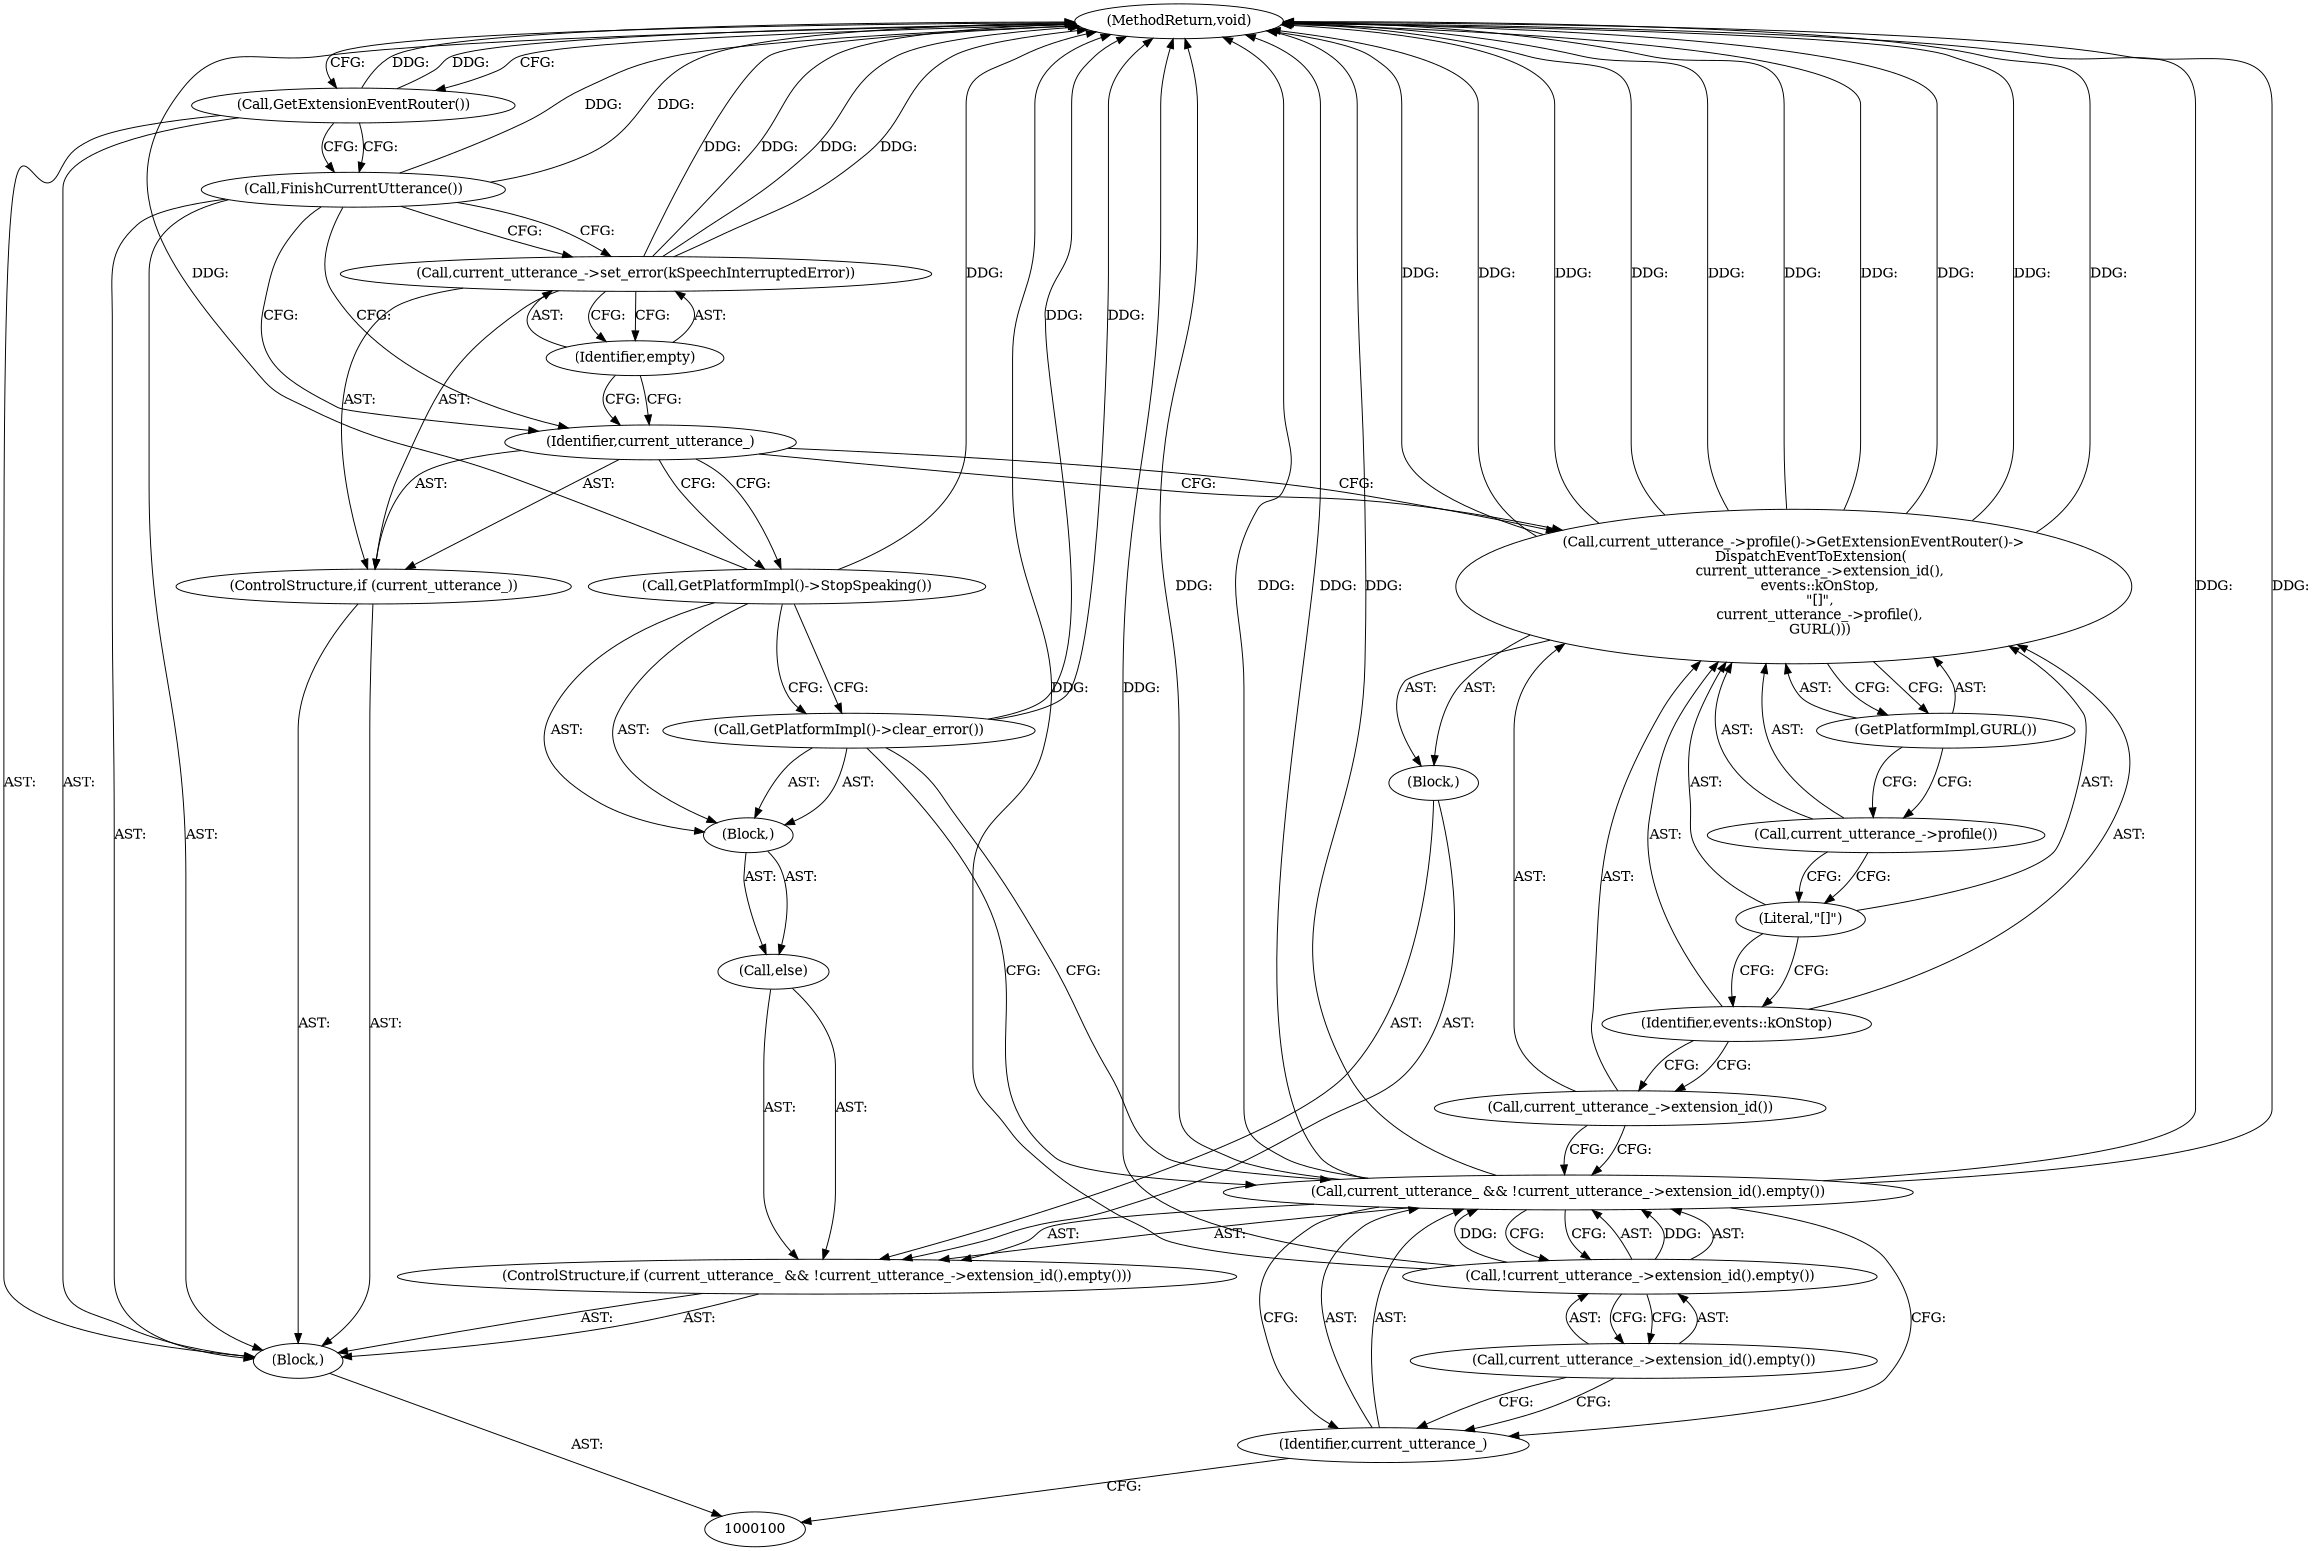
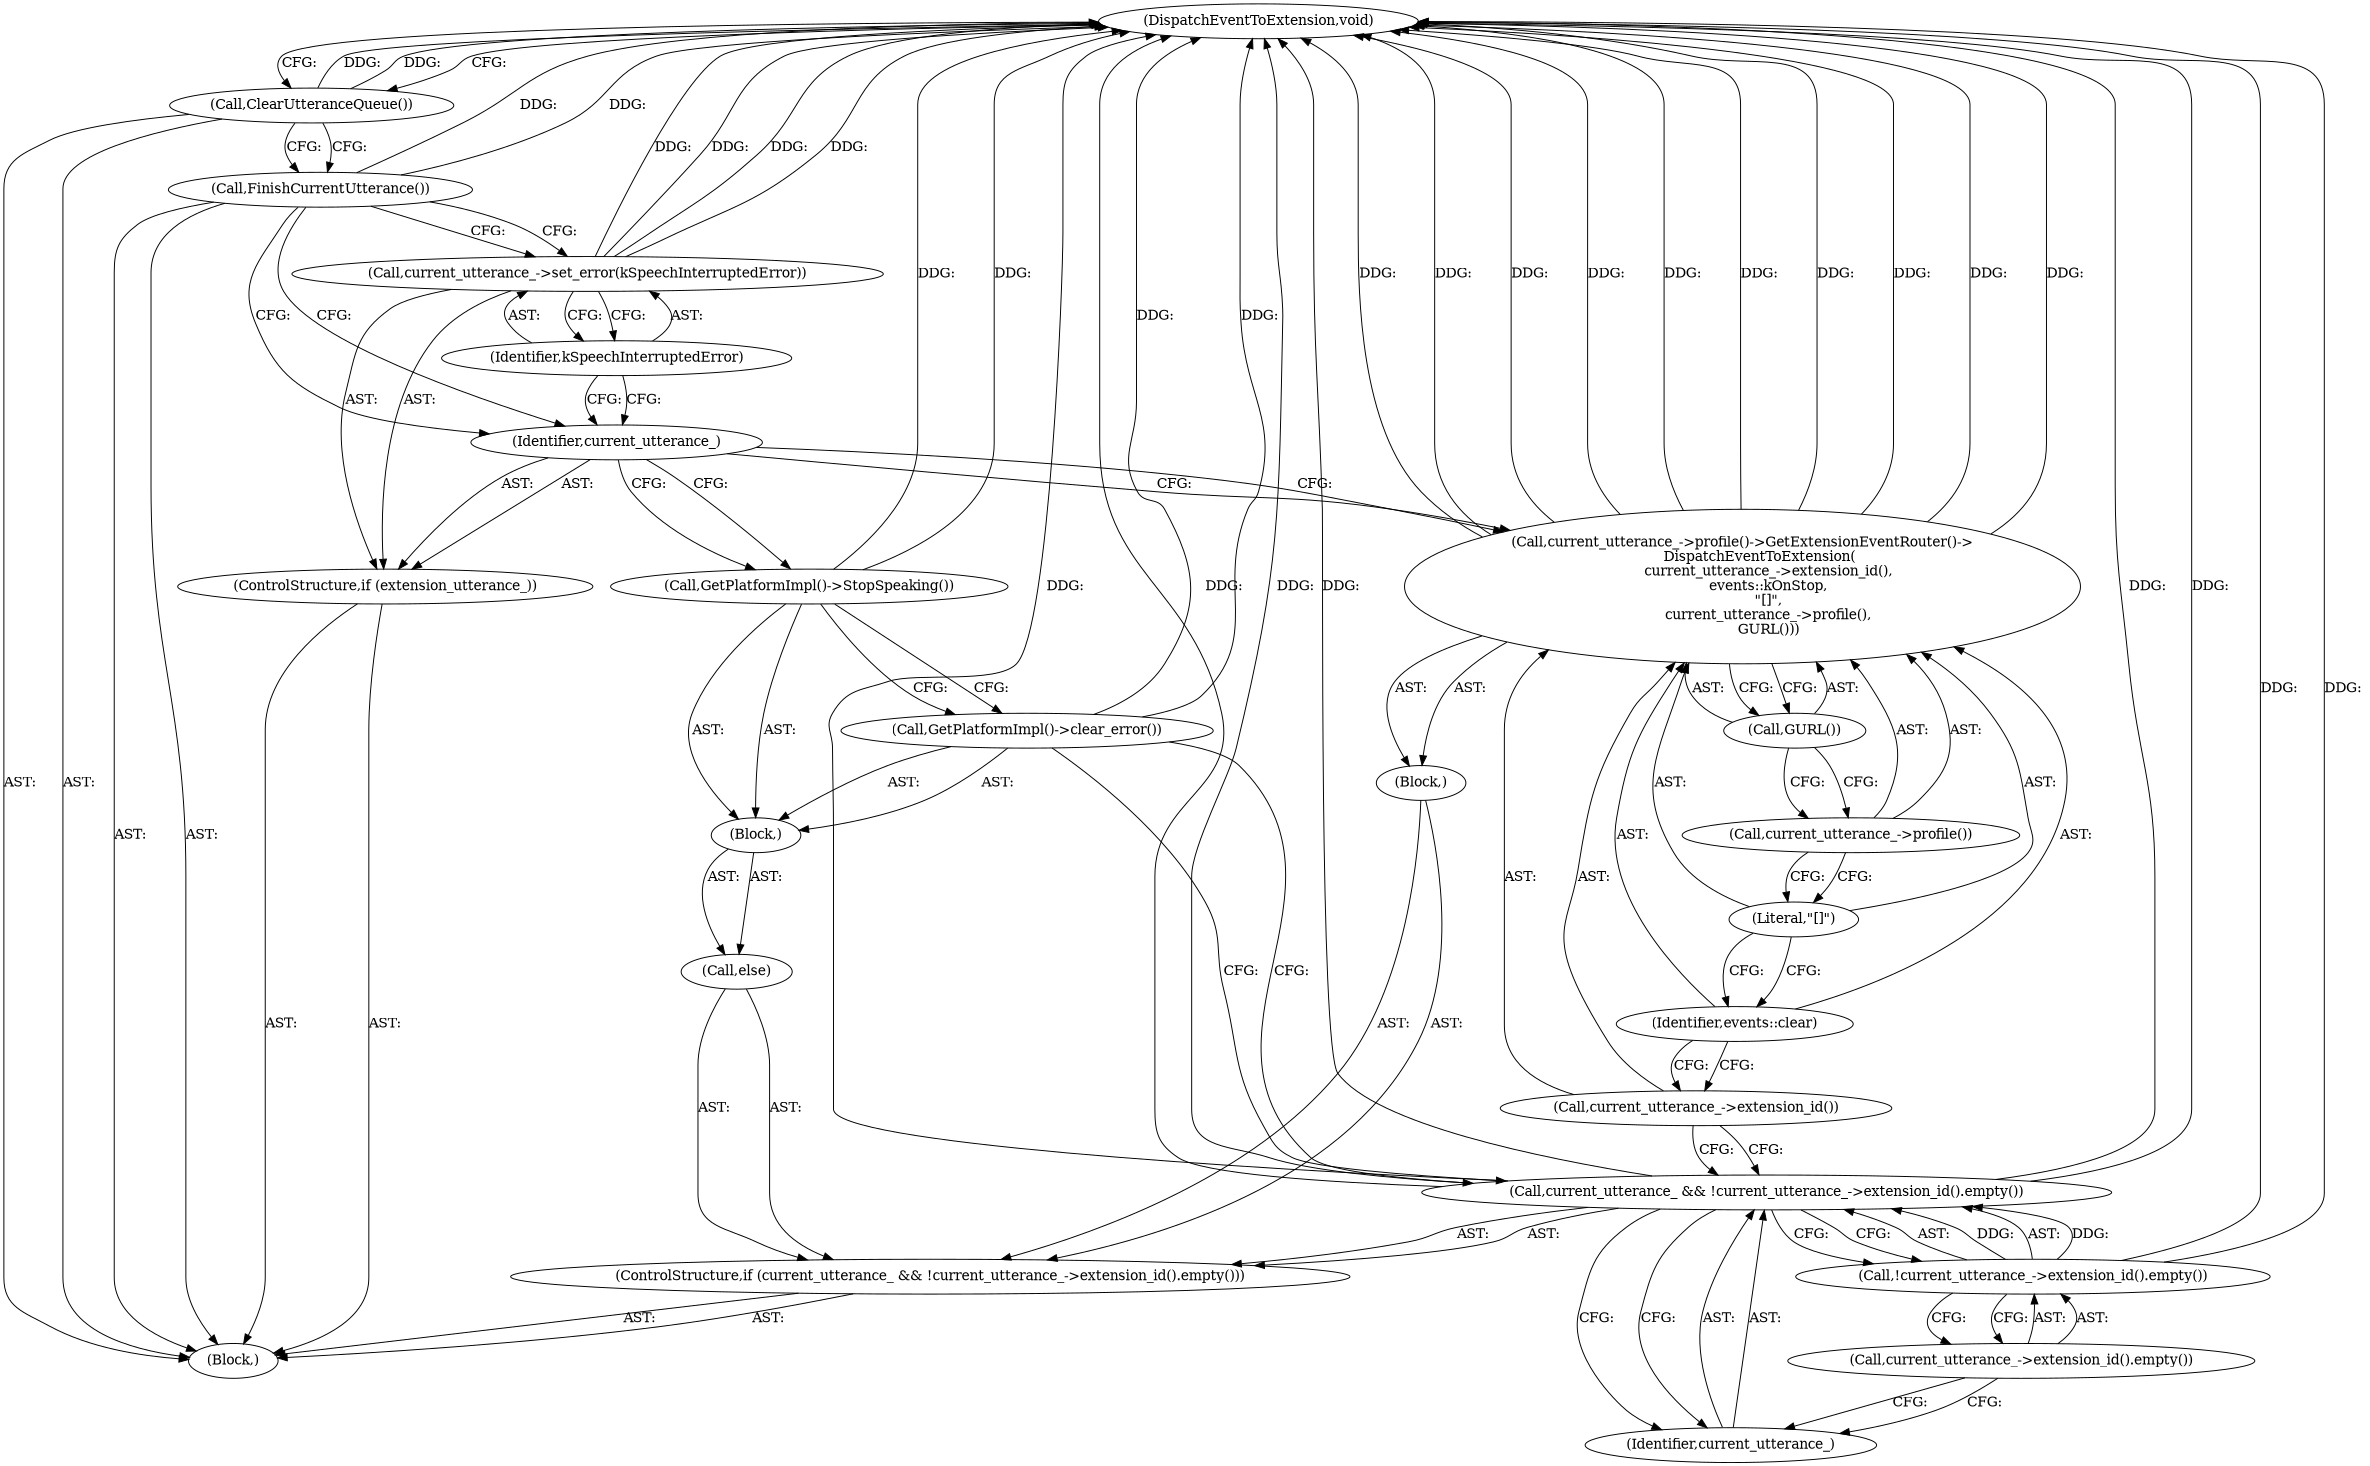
(1179, 21) -> (1258, 21)
(353, 106) -> (312, 106)
(635, 358) -> (617, 358)
(374, 587) -> (385, 587)
(1946, 731) -> (1795, 731)
(1737, 1024) -> (1735, 1024)
(755, 1529) -> none
